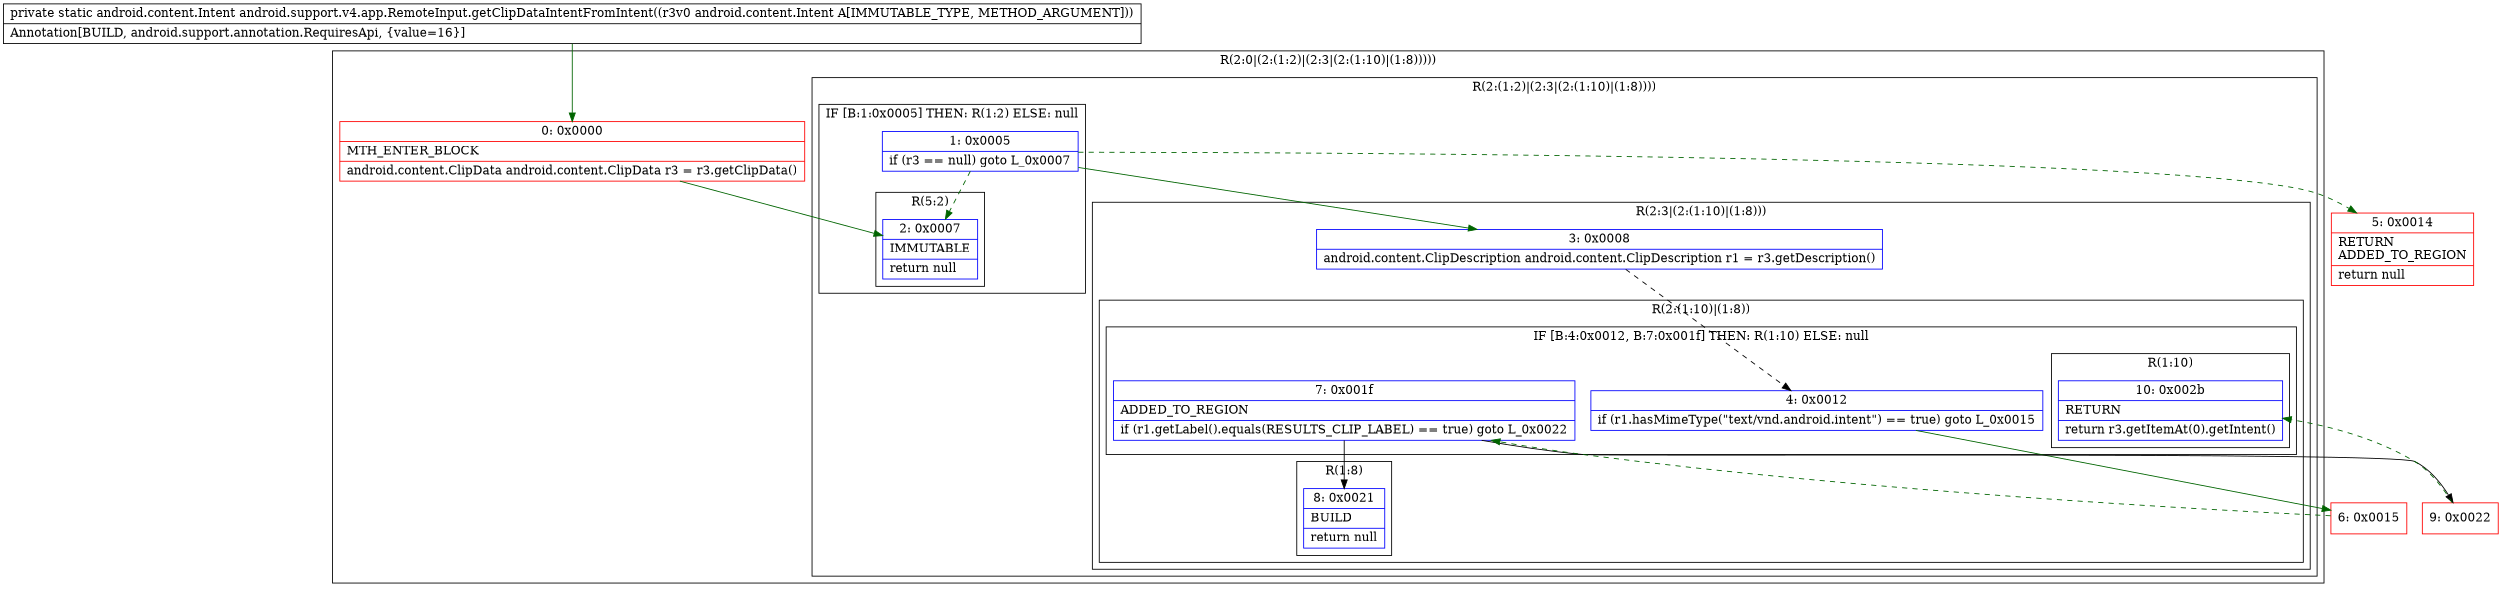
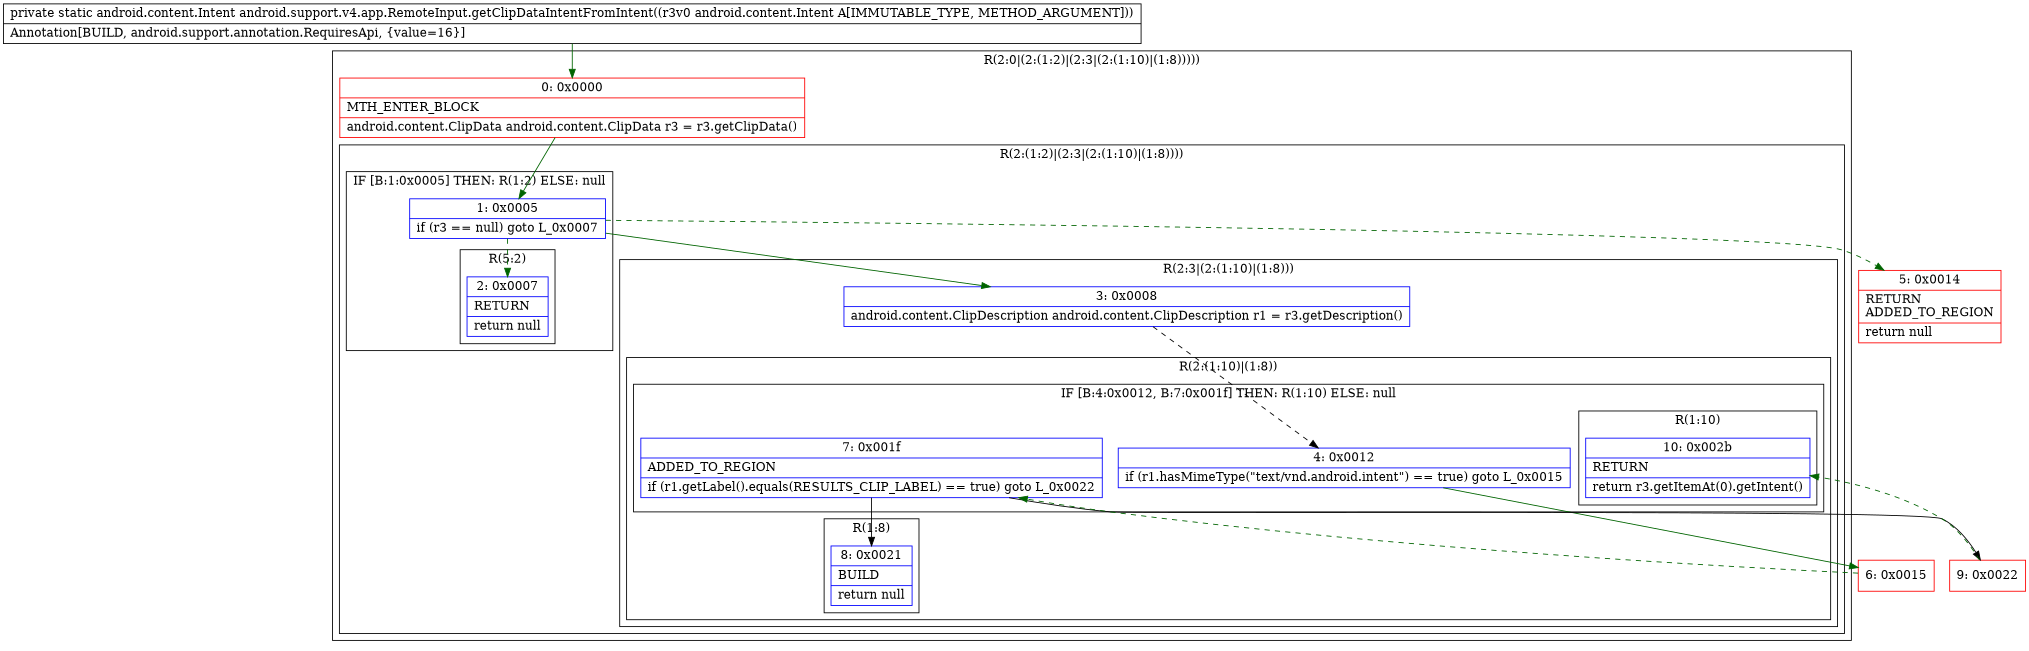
(777, 207) -> (539, 164)
(930, 249) -> (502, 306)
